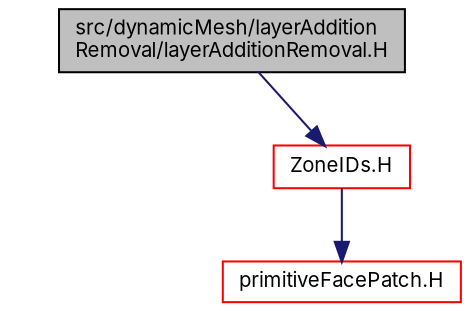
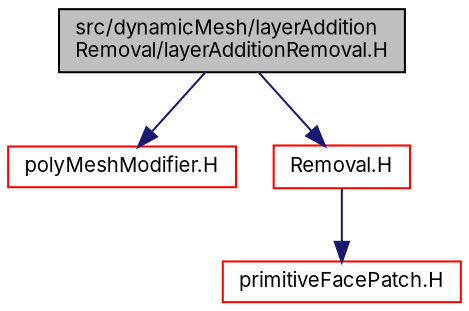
none -> (122, 167)
(342, 167) -> (342, 167)
